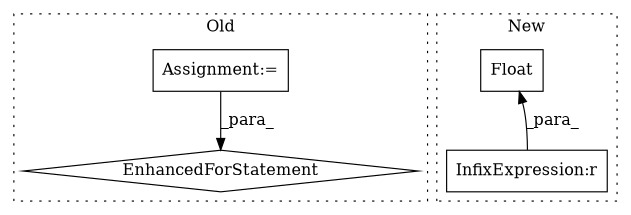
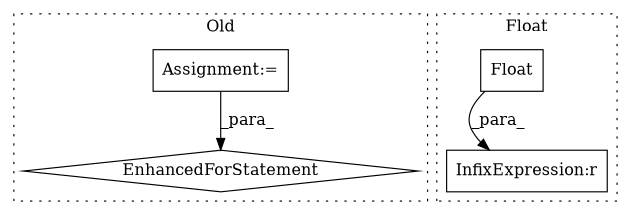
(527, 27) -> (527, 27)
(526, 126) -> (470, 116)
